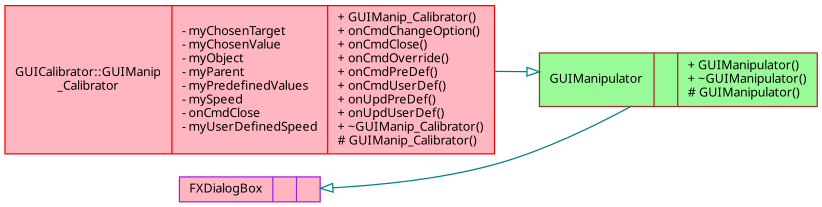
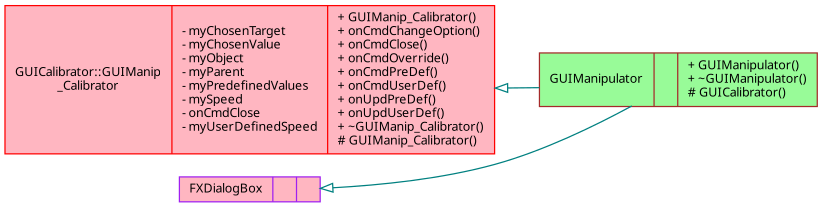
(511, 72) -> (524, 88)
(744, 93) -> (737, 93)
